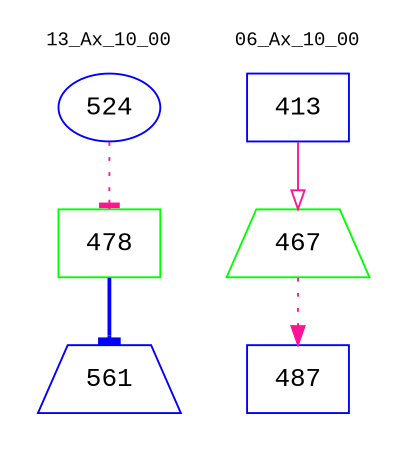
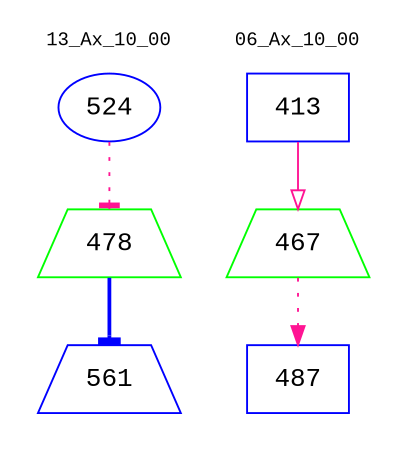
(109, 243) -> (109, 243)
